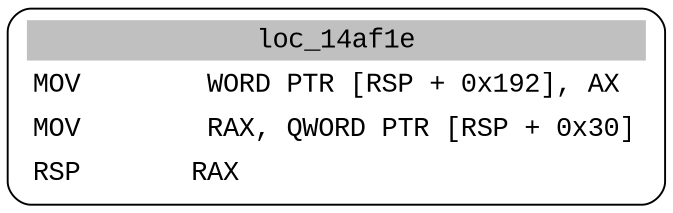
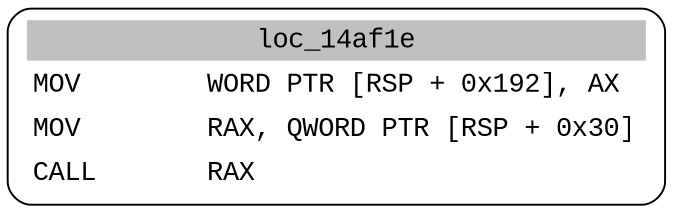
(136, 172) -> (144, 172)
